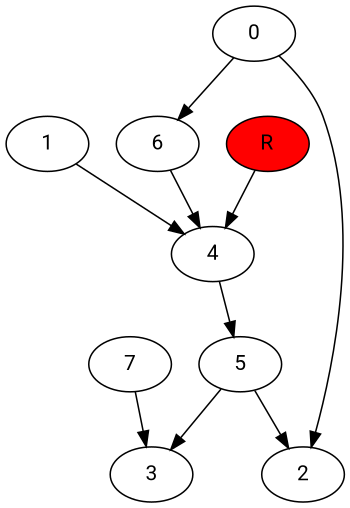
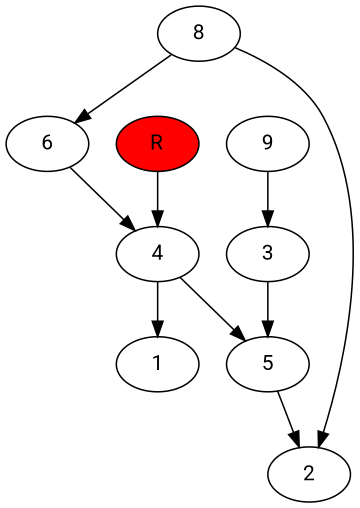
(254, 34) -> (199, 34)
(124, 195) -> (158, 302)
(130, 364) -> (268, 144)
(201, 413) -> (268, 302)
